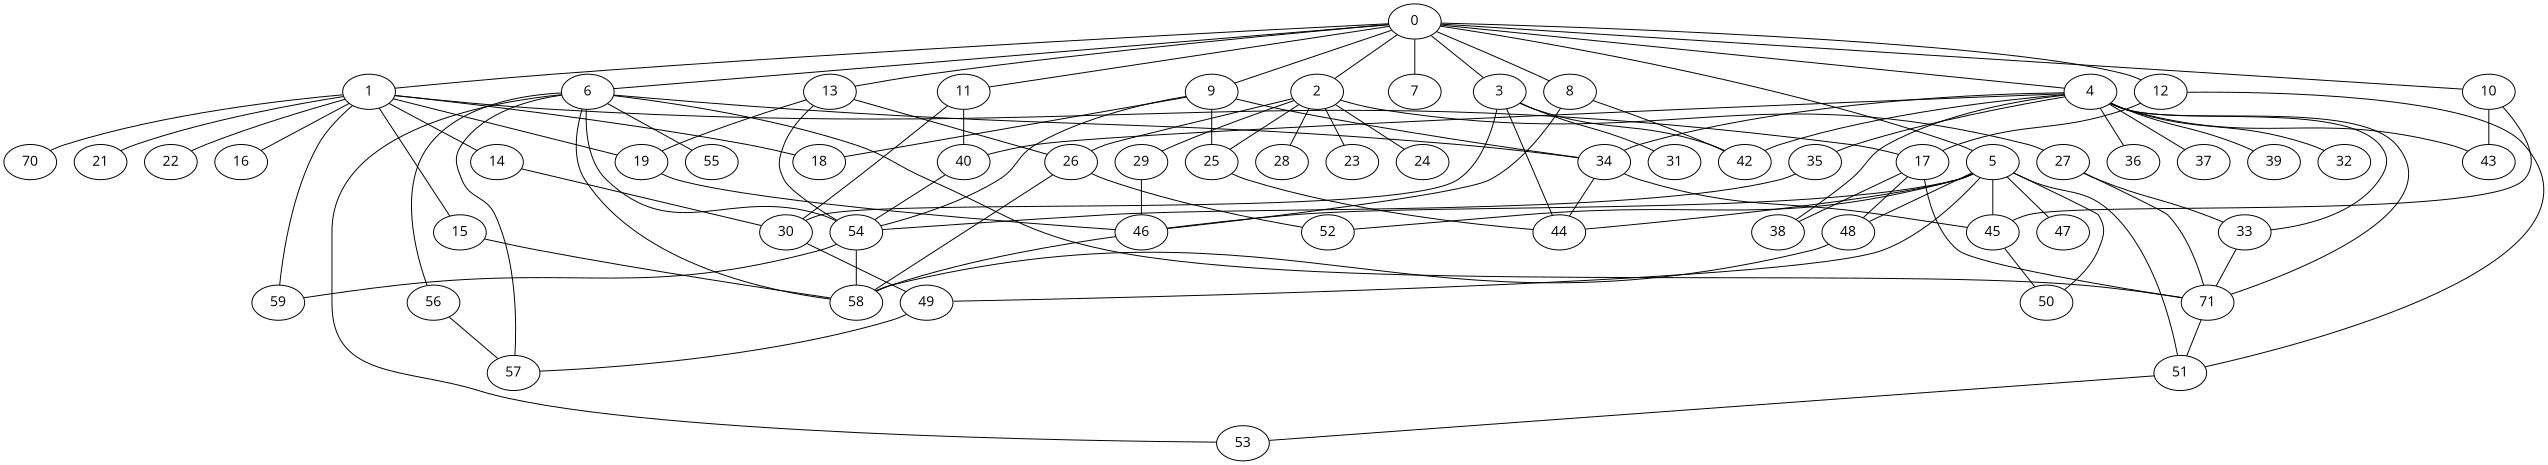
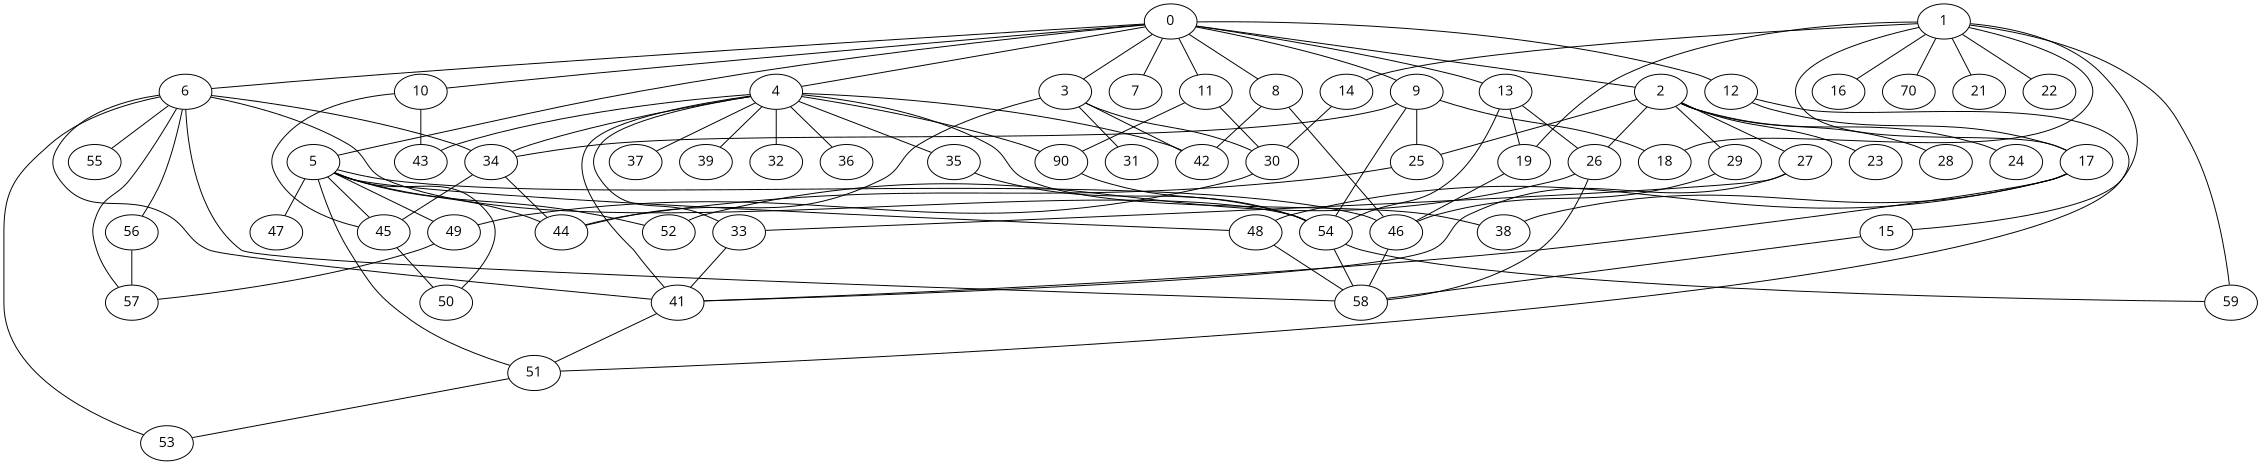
(891, 51) -> none
(964, 162) -> (1061, 162)
(2208, 303) -> (678, 303)
